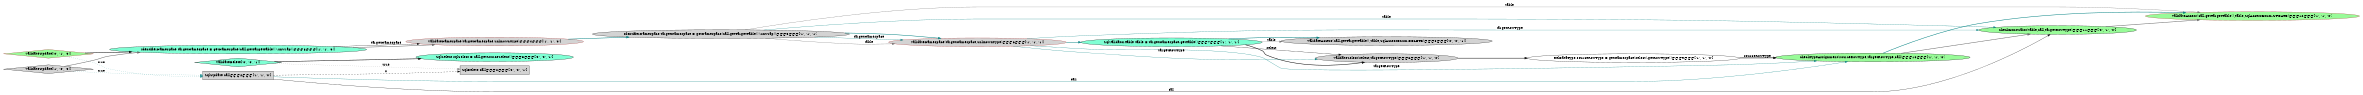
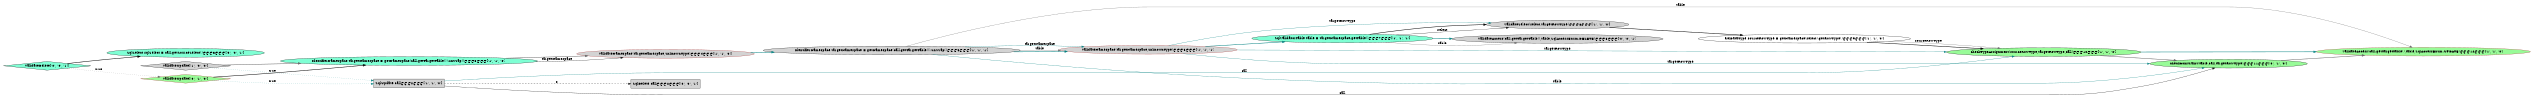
(365, 66) -> (113, 73)
